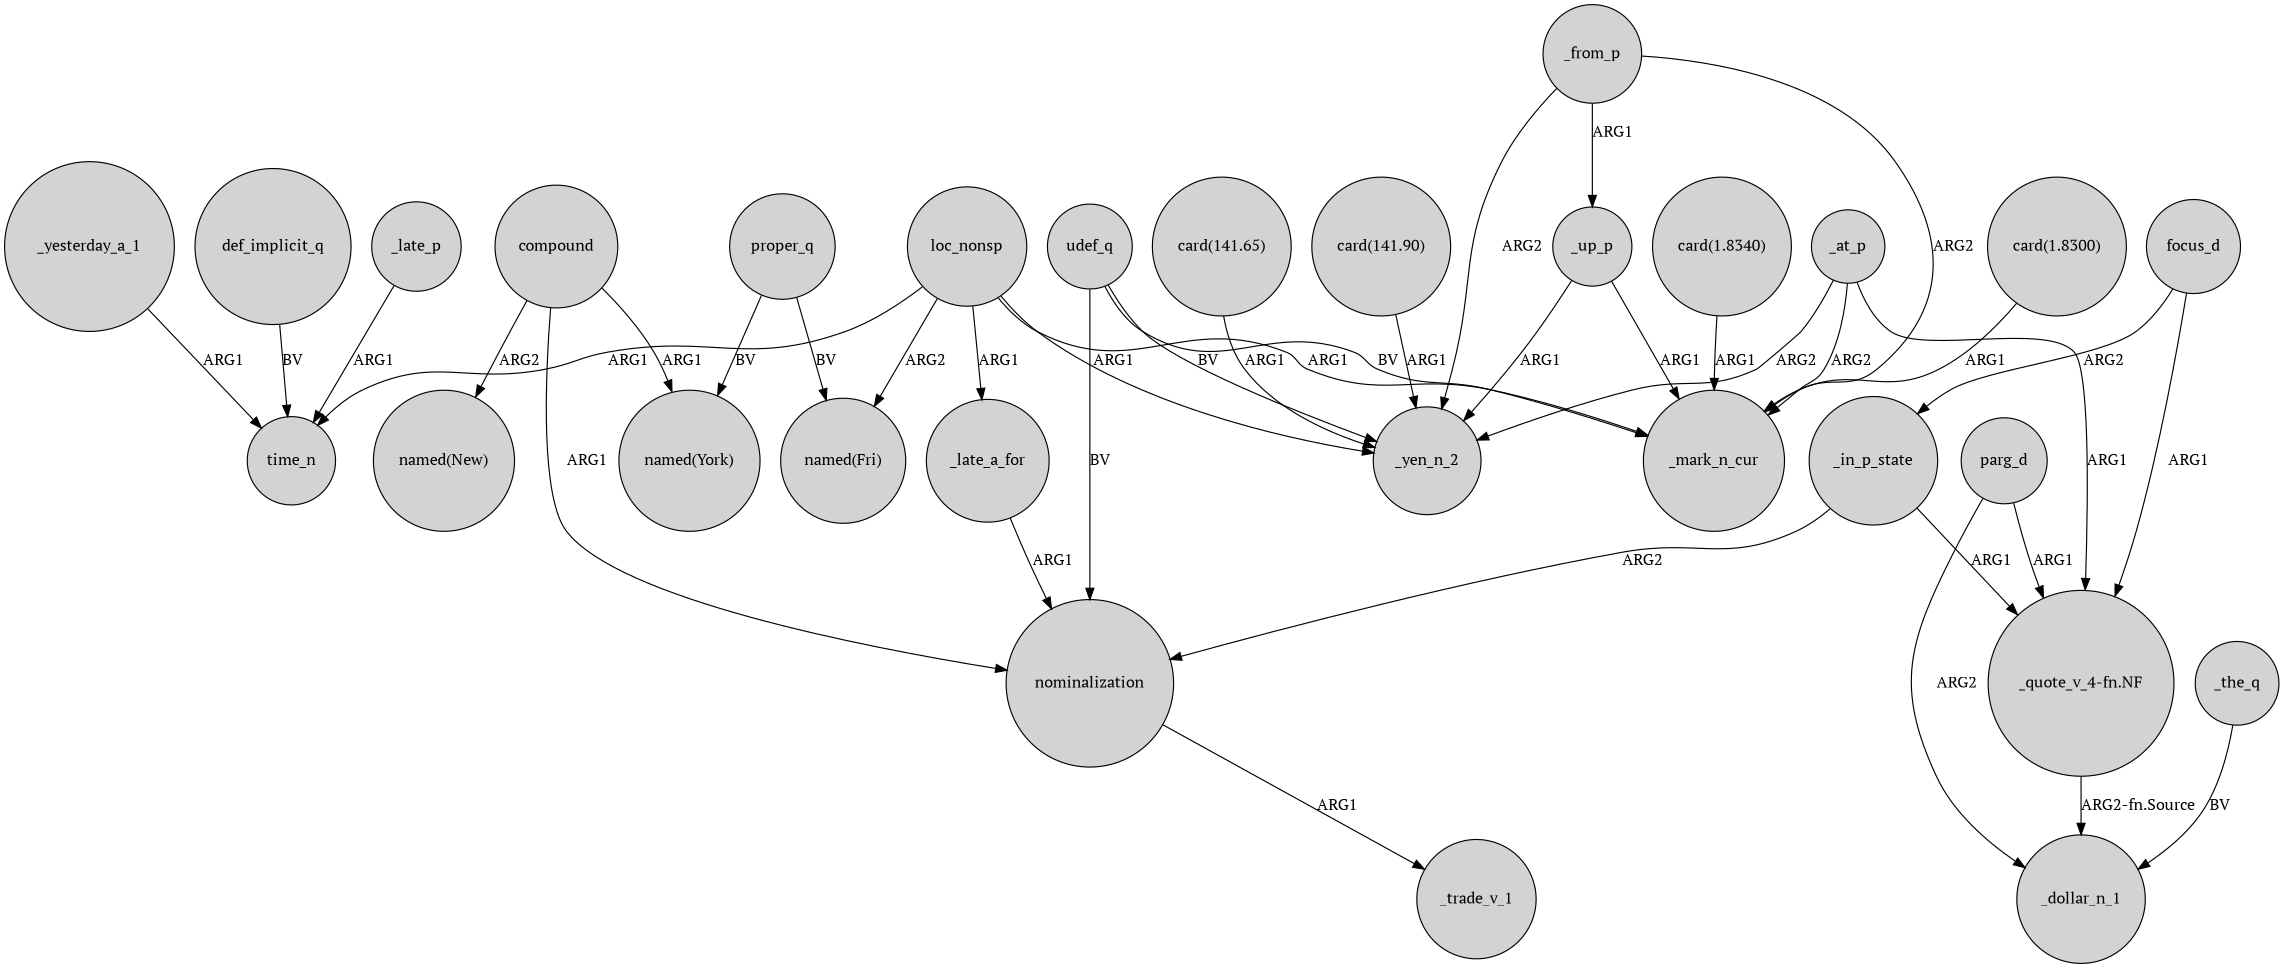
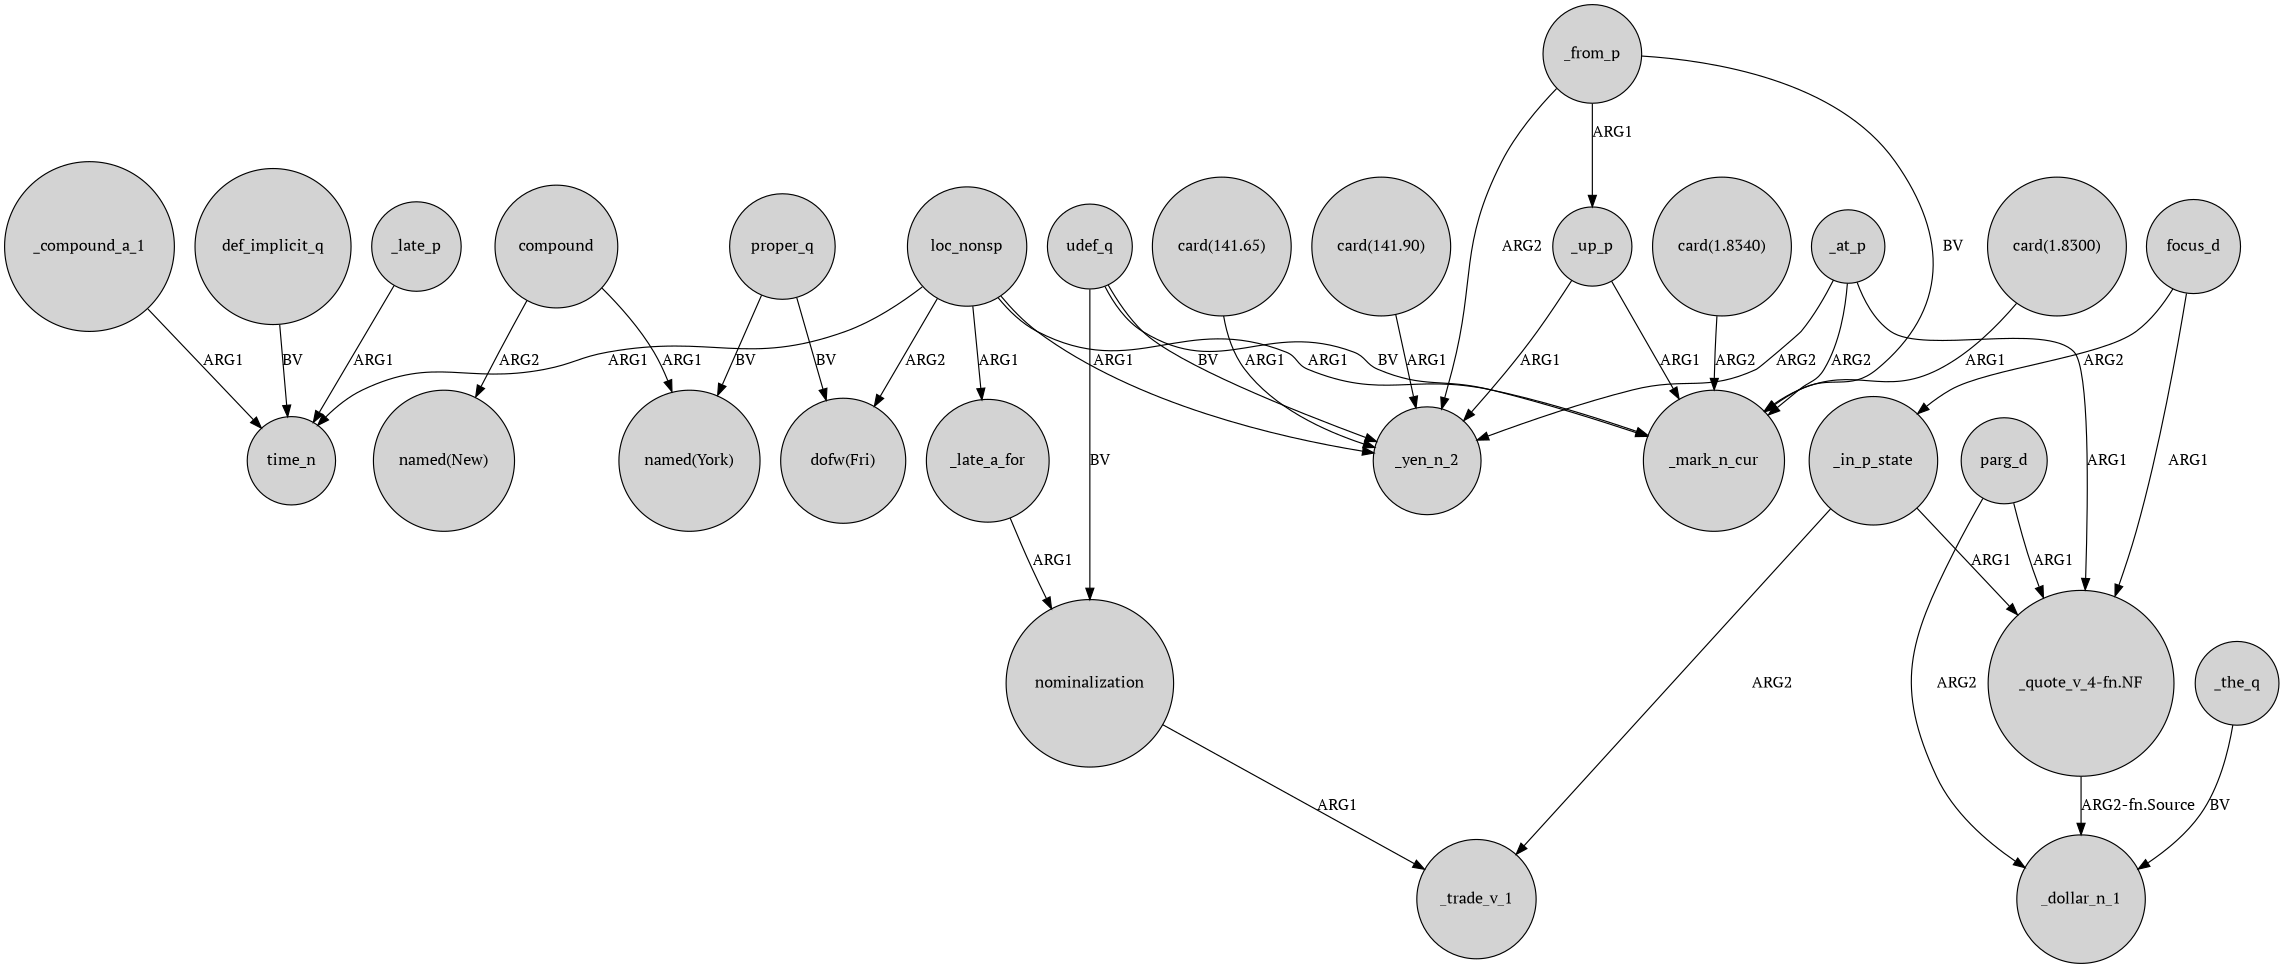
(89, 247) -> (89, 247)
(1954, 247) -> (1954, 247)
(1736, 361) -> (1736, 361)
(843, 461) -> (843, 461)
(1507, 575) -> (1677, 677)
(664, 589) -> none
